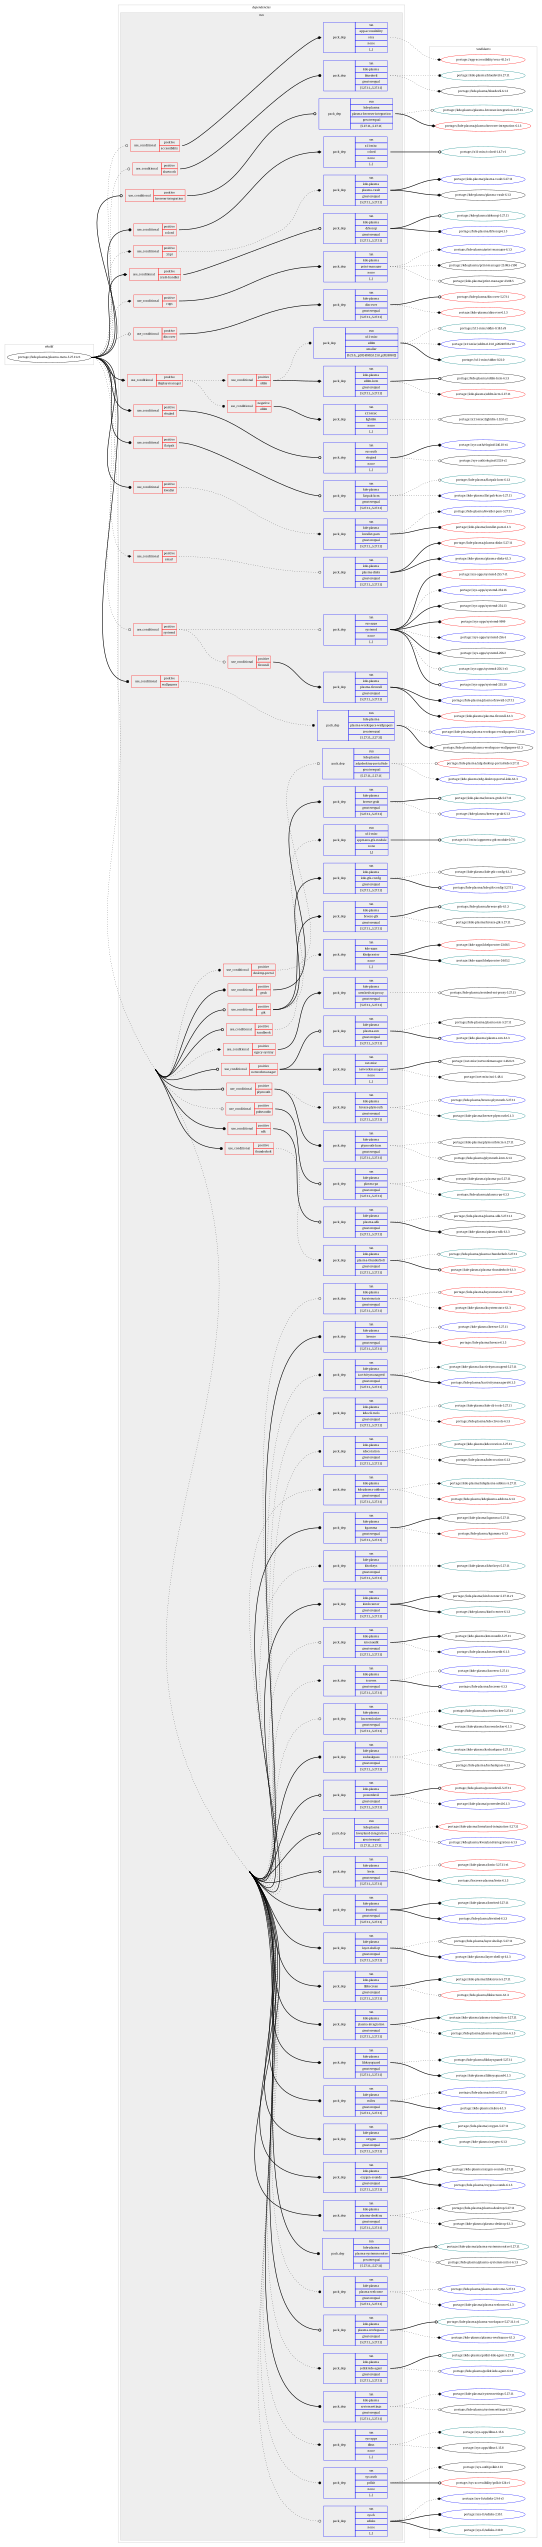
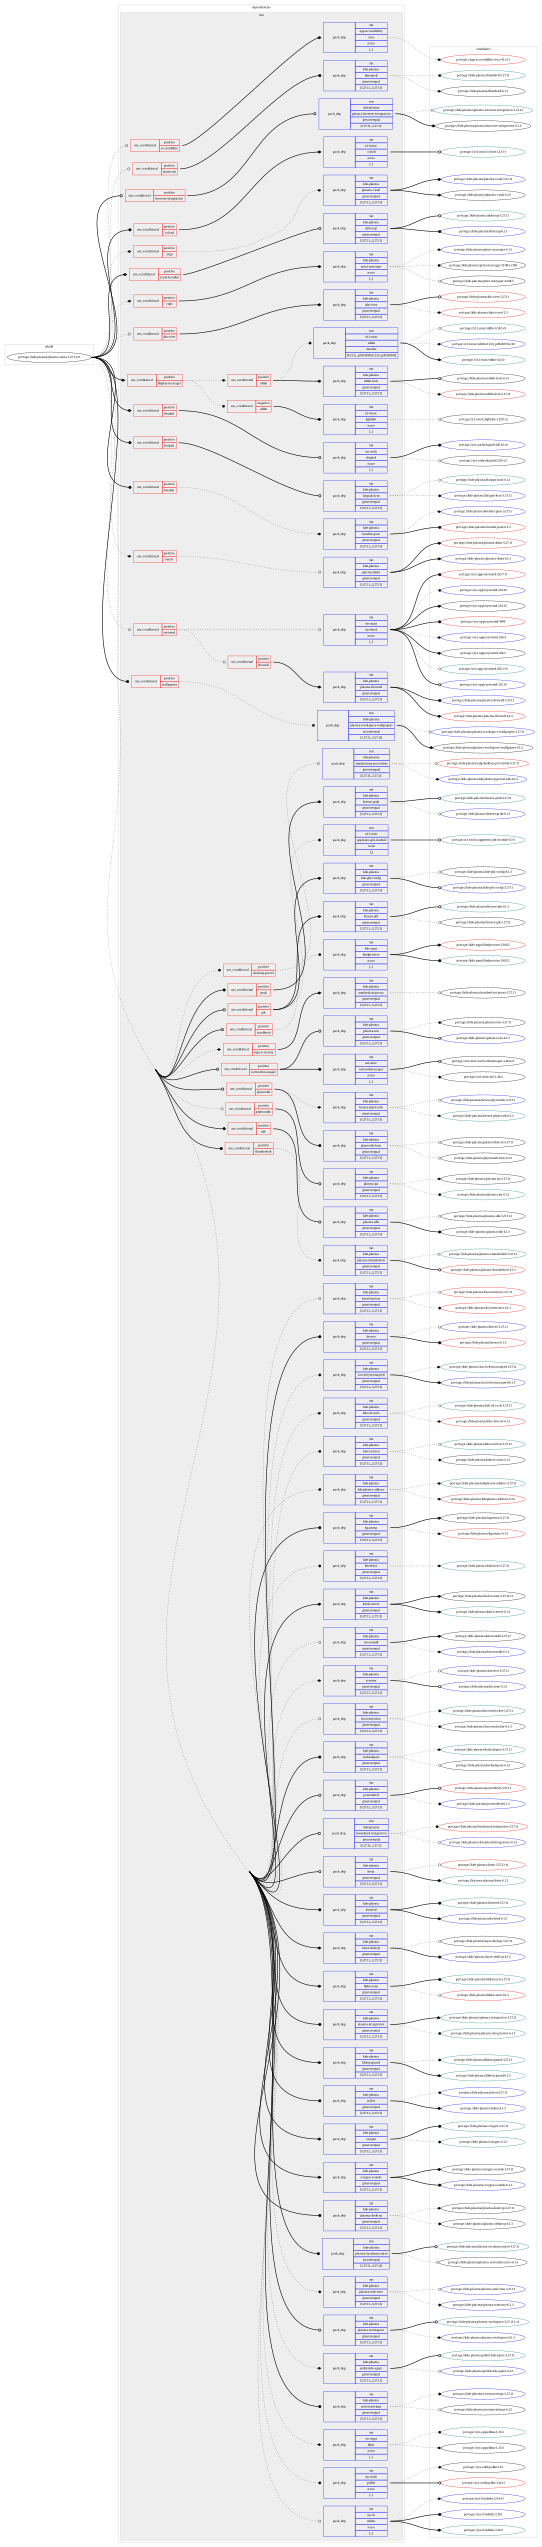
(483, 126) -> (483, 126)
(483, 2483) -> (483, 2483)
